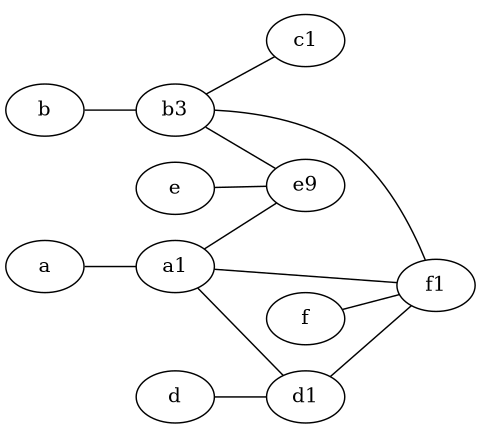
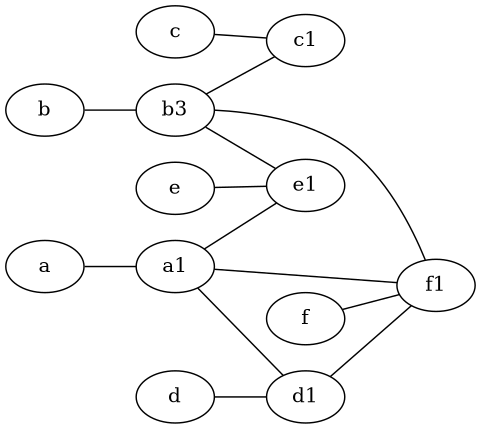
none -> (175, 32)
(306, 185) -> (306, 185)
